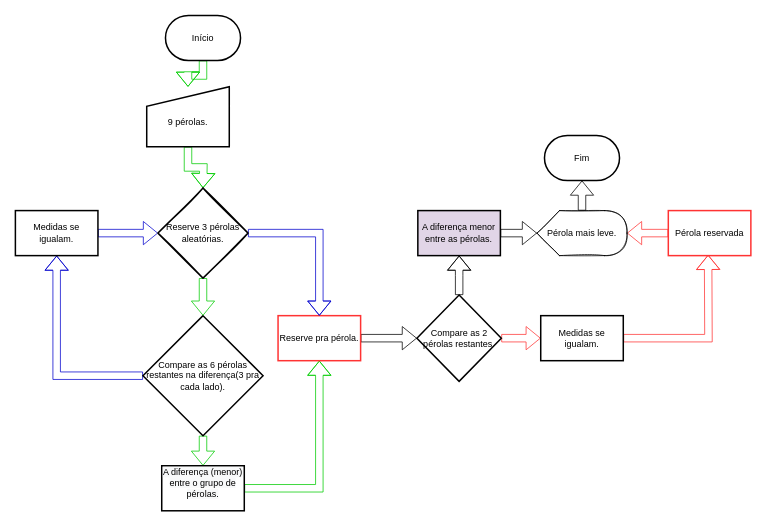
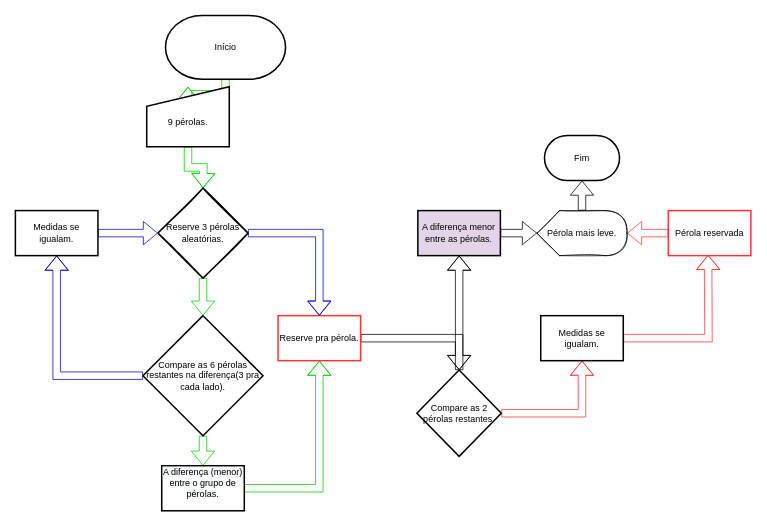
(203, 38) -> (225, 47)
(459, 338) -> (459, 413)
